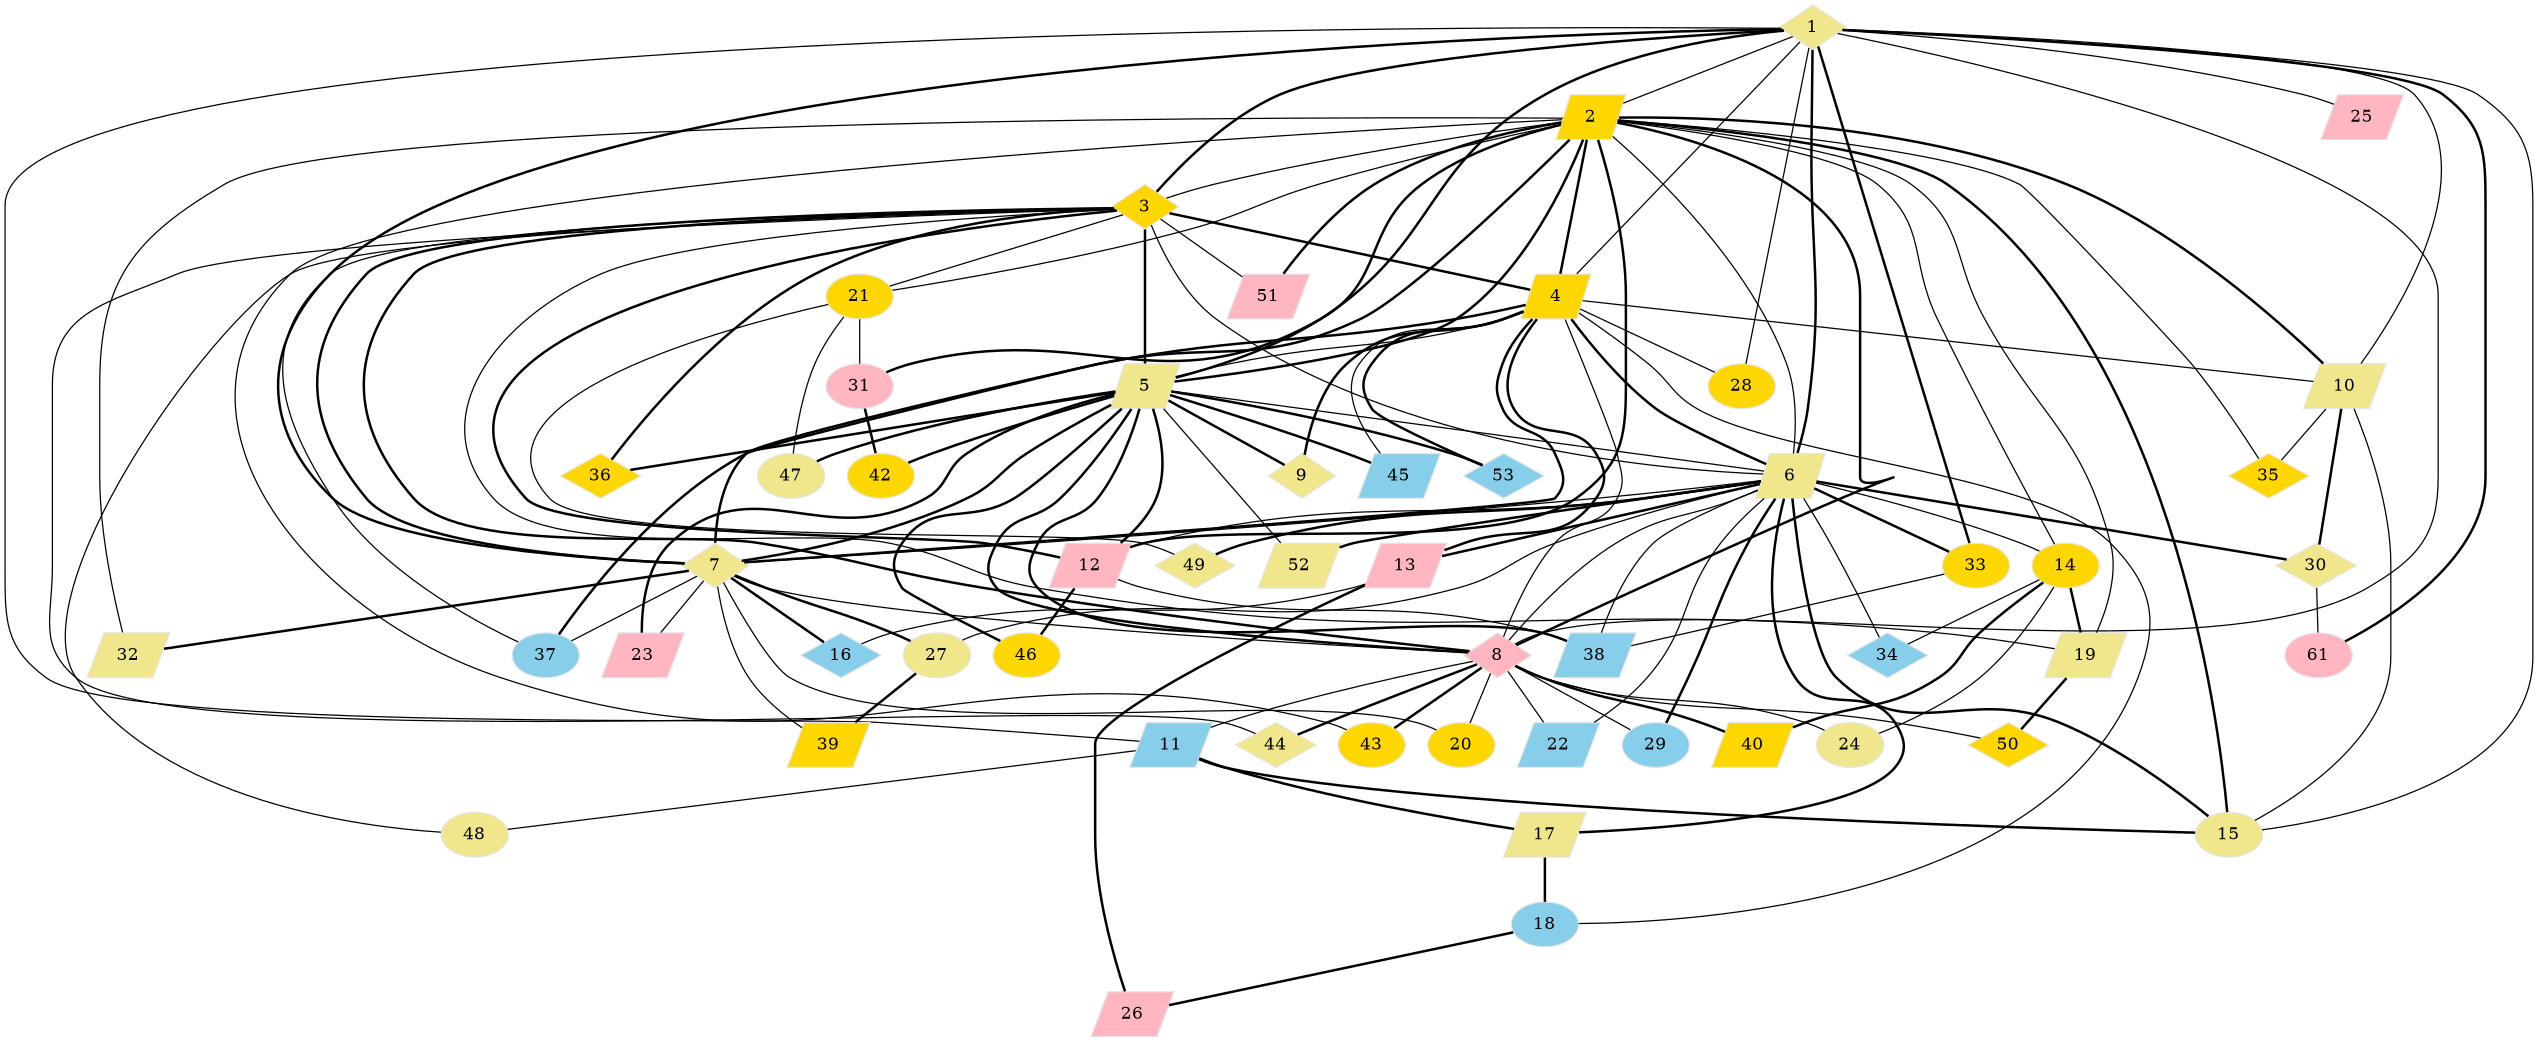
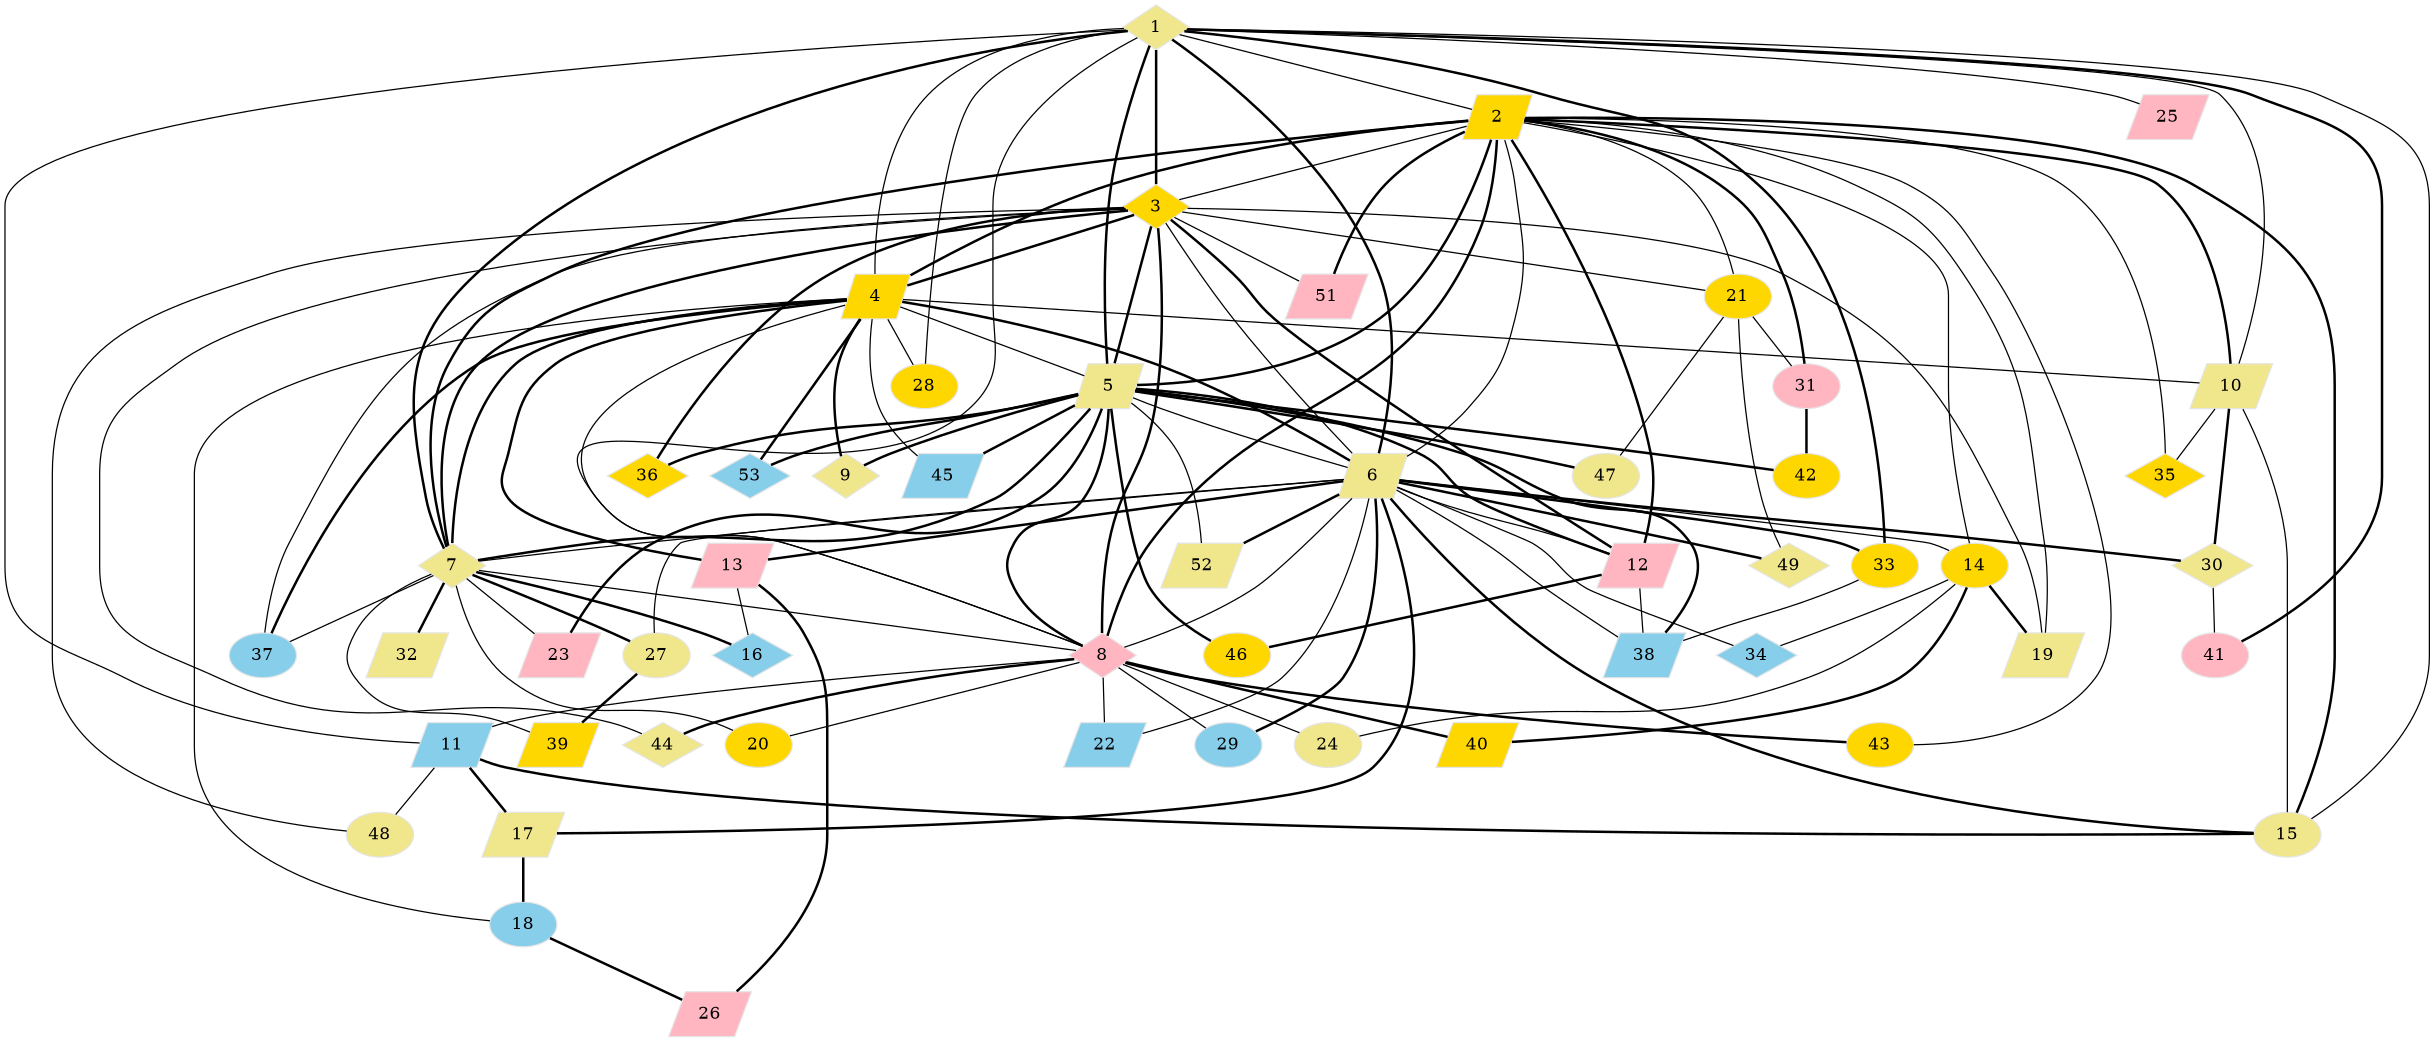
(641, 133) -> none
(2319, 655) -> (2215, 655)
(2008, 745) -> none
